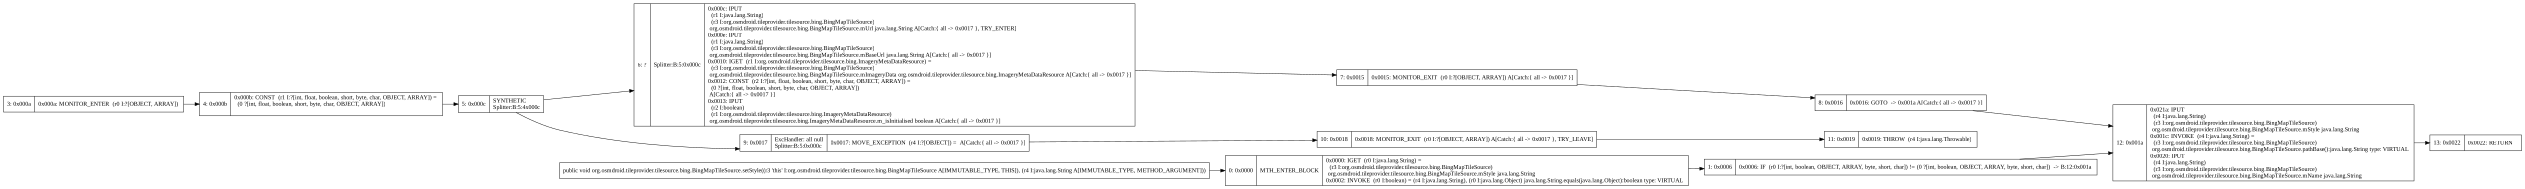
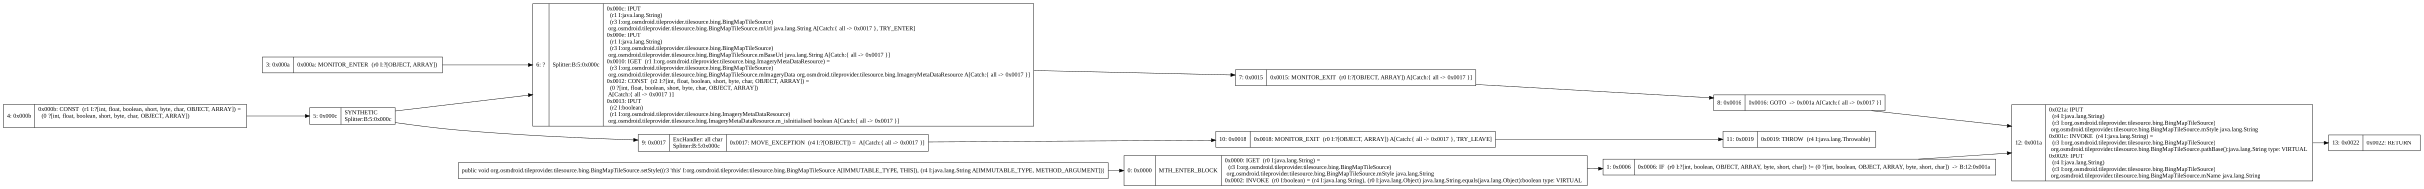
(189, 104) -> (485, 65)
(517, 107) -> (368, 119)
(799, 139) -> (698, 139)
